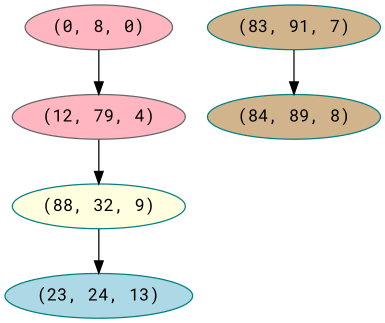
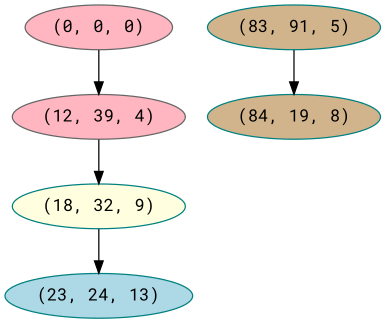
(99, 27) -> (99, 27)
(294, 27) -> (294, 27)
(99, 117) -> (99, 117)
(294, 117) -> (294, 117)
(99, 206) -> (99, 206)
